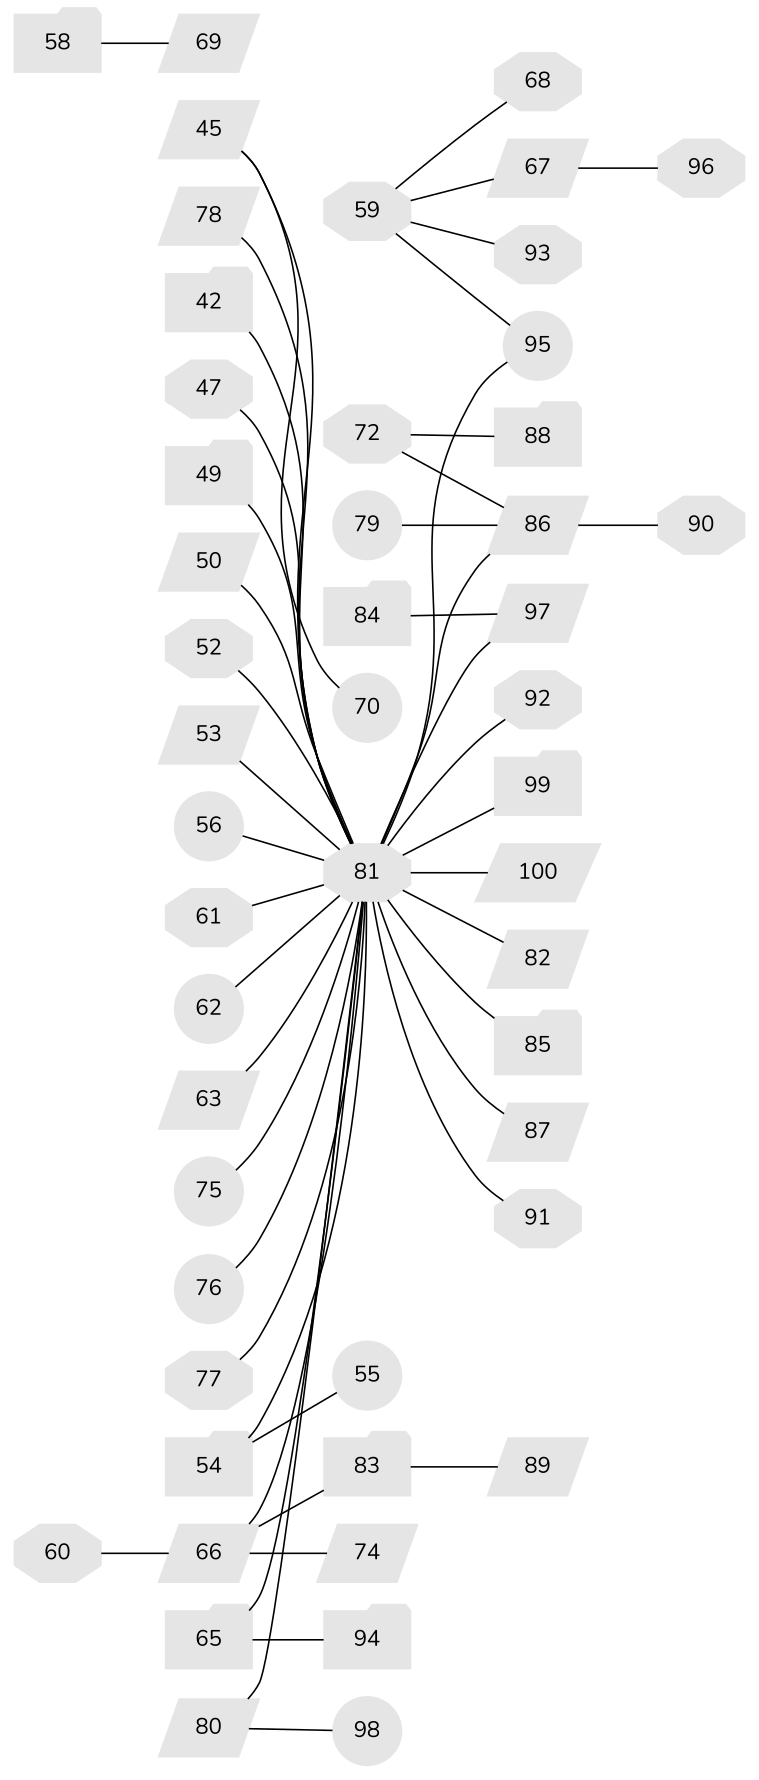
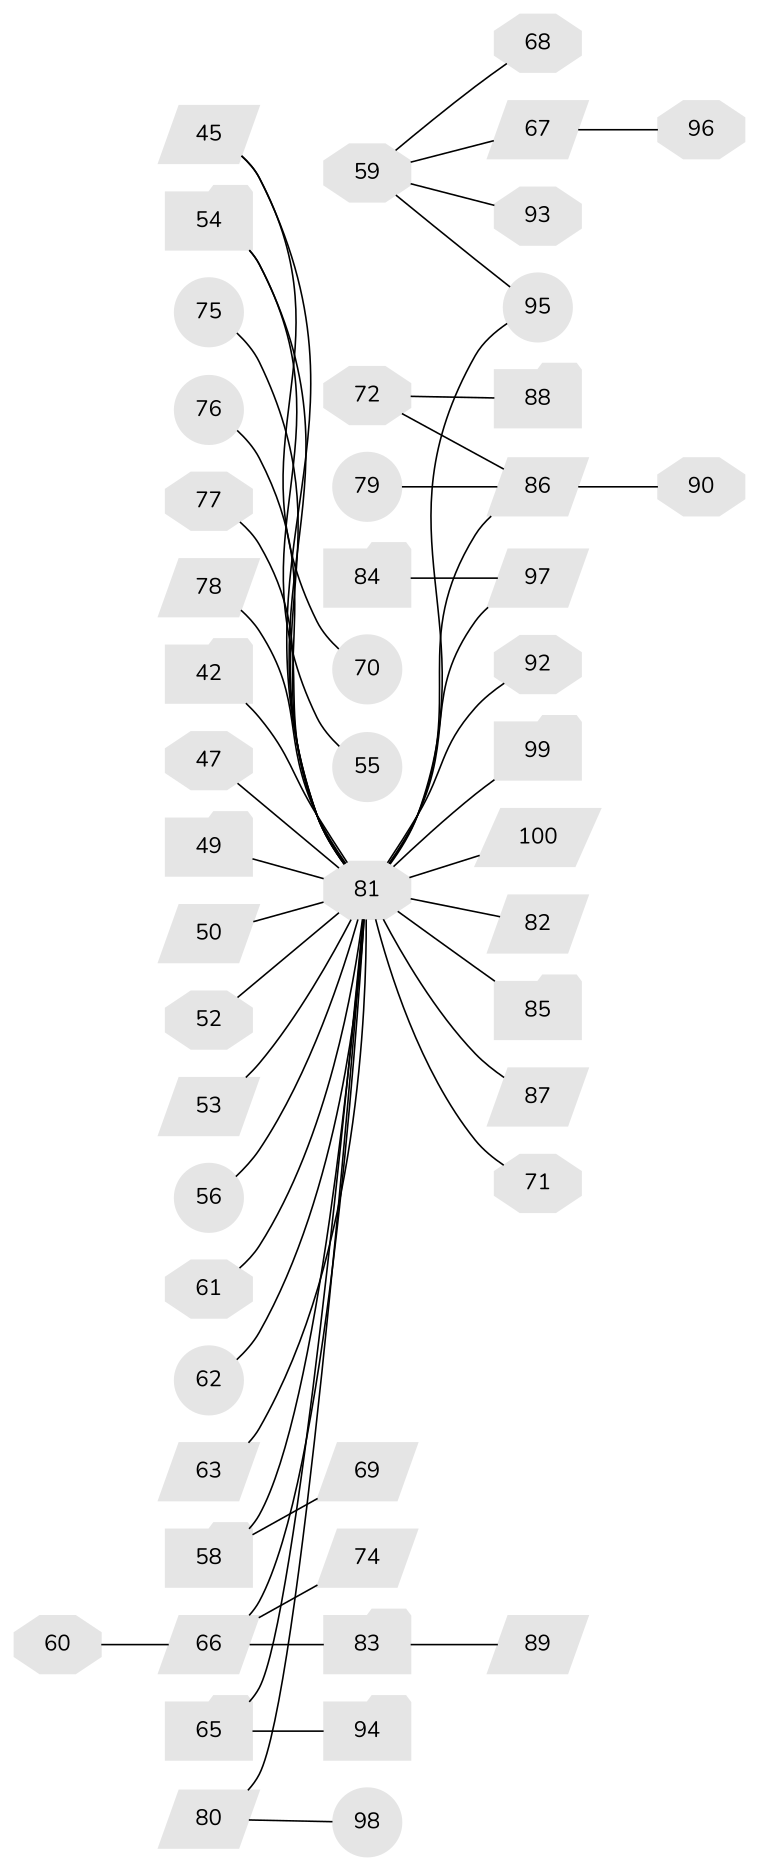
(538, 1219) -> (538, 1183)
none -> (307, 1352)
